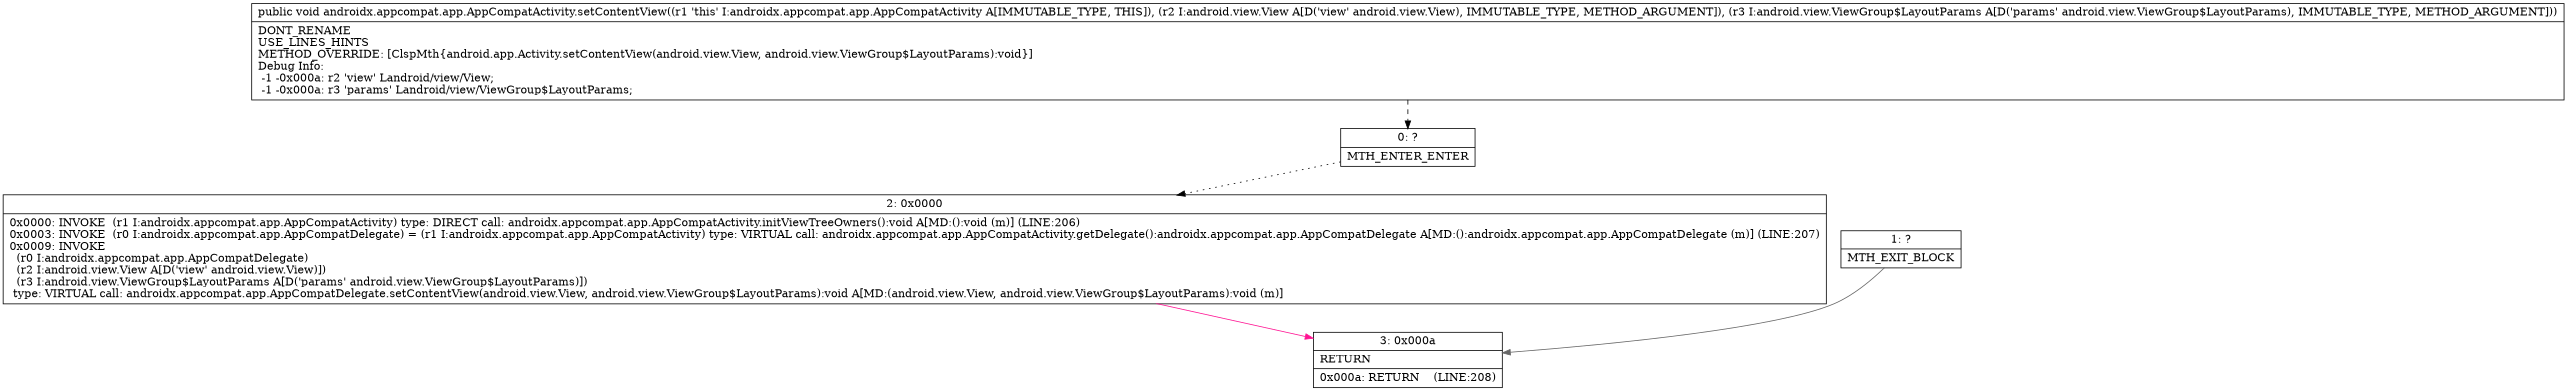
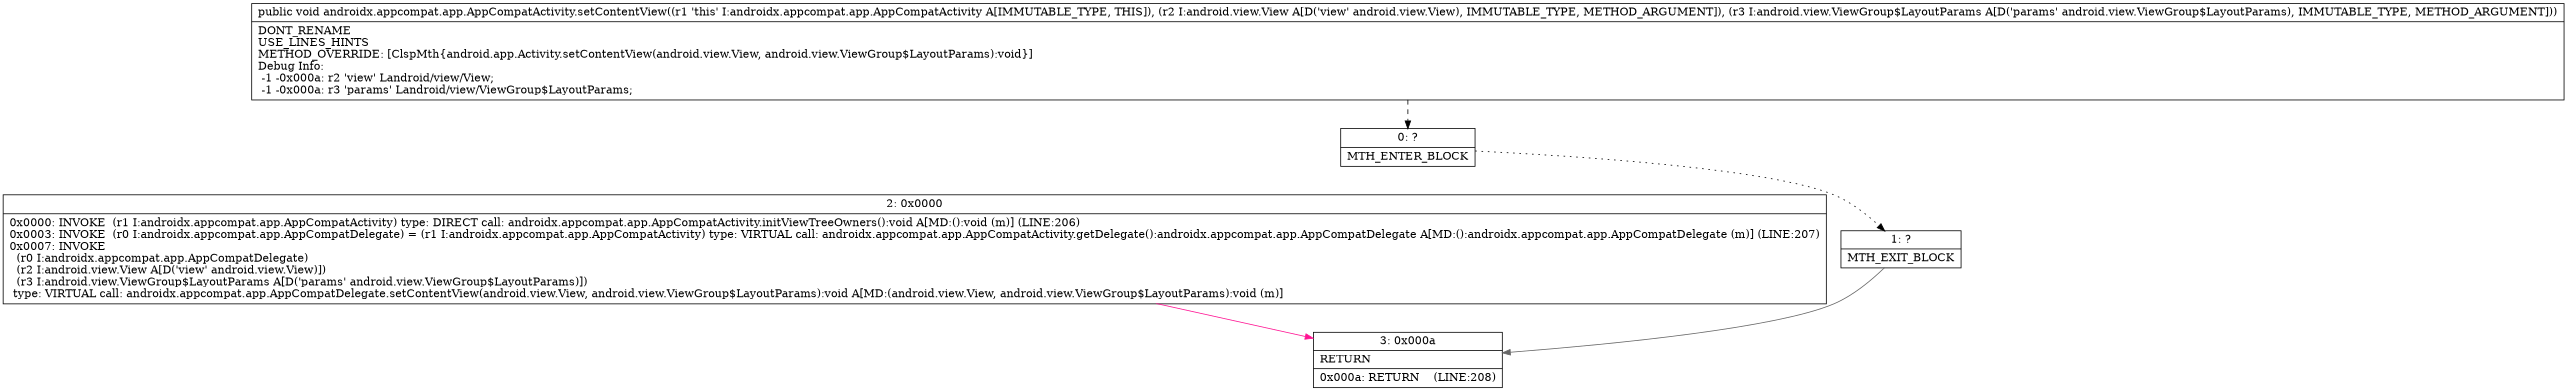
(1408, 156) -> (1408, 156)
(1263, 178) -> (1683, 167)
(61, 247) -> (61, 247)
